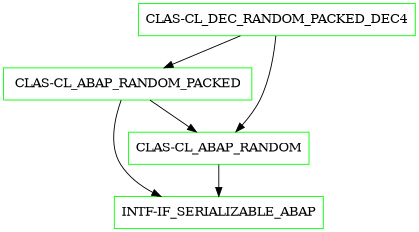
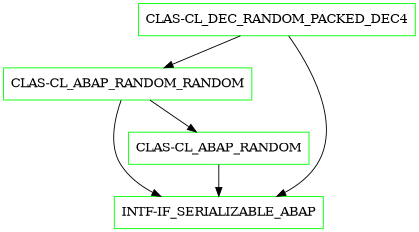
(128, 84) -> (128, 84)
(267, 84) -> (325, 118)
